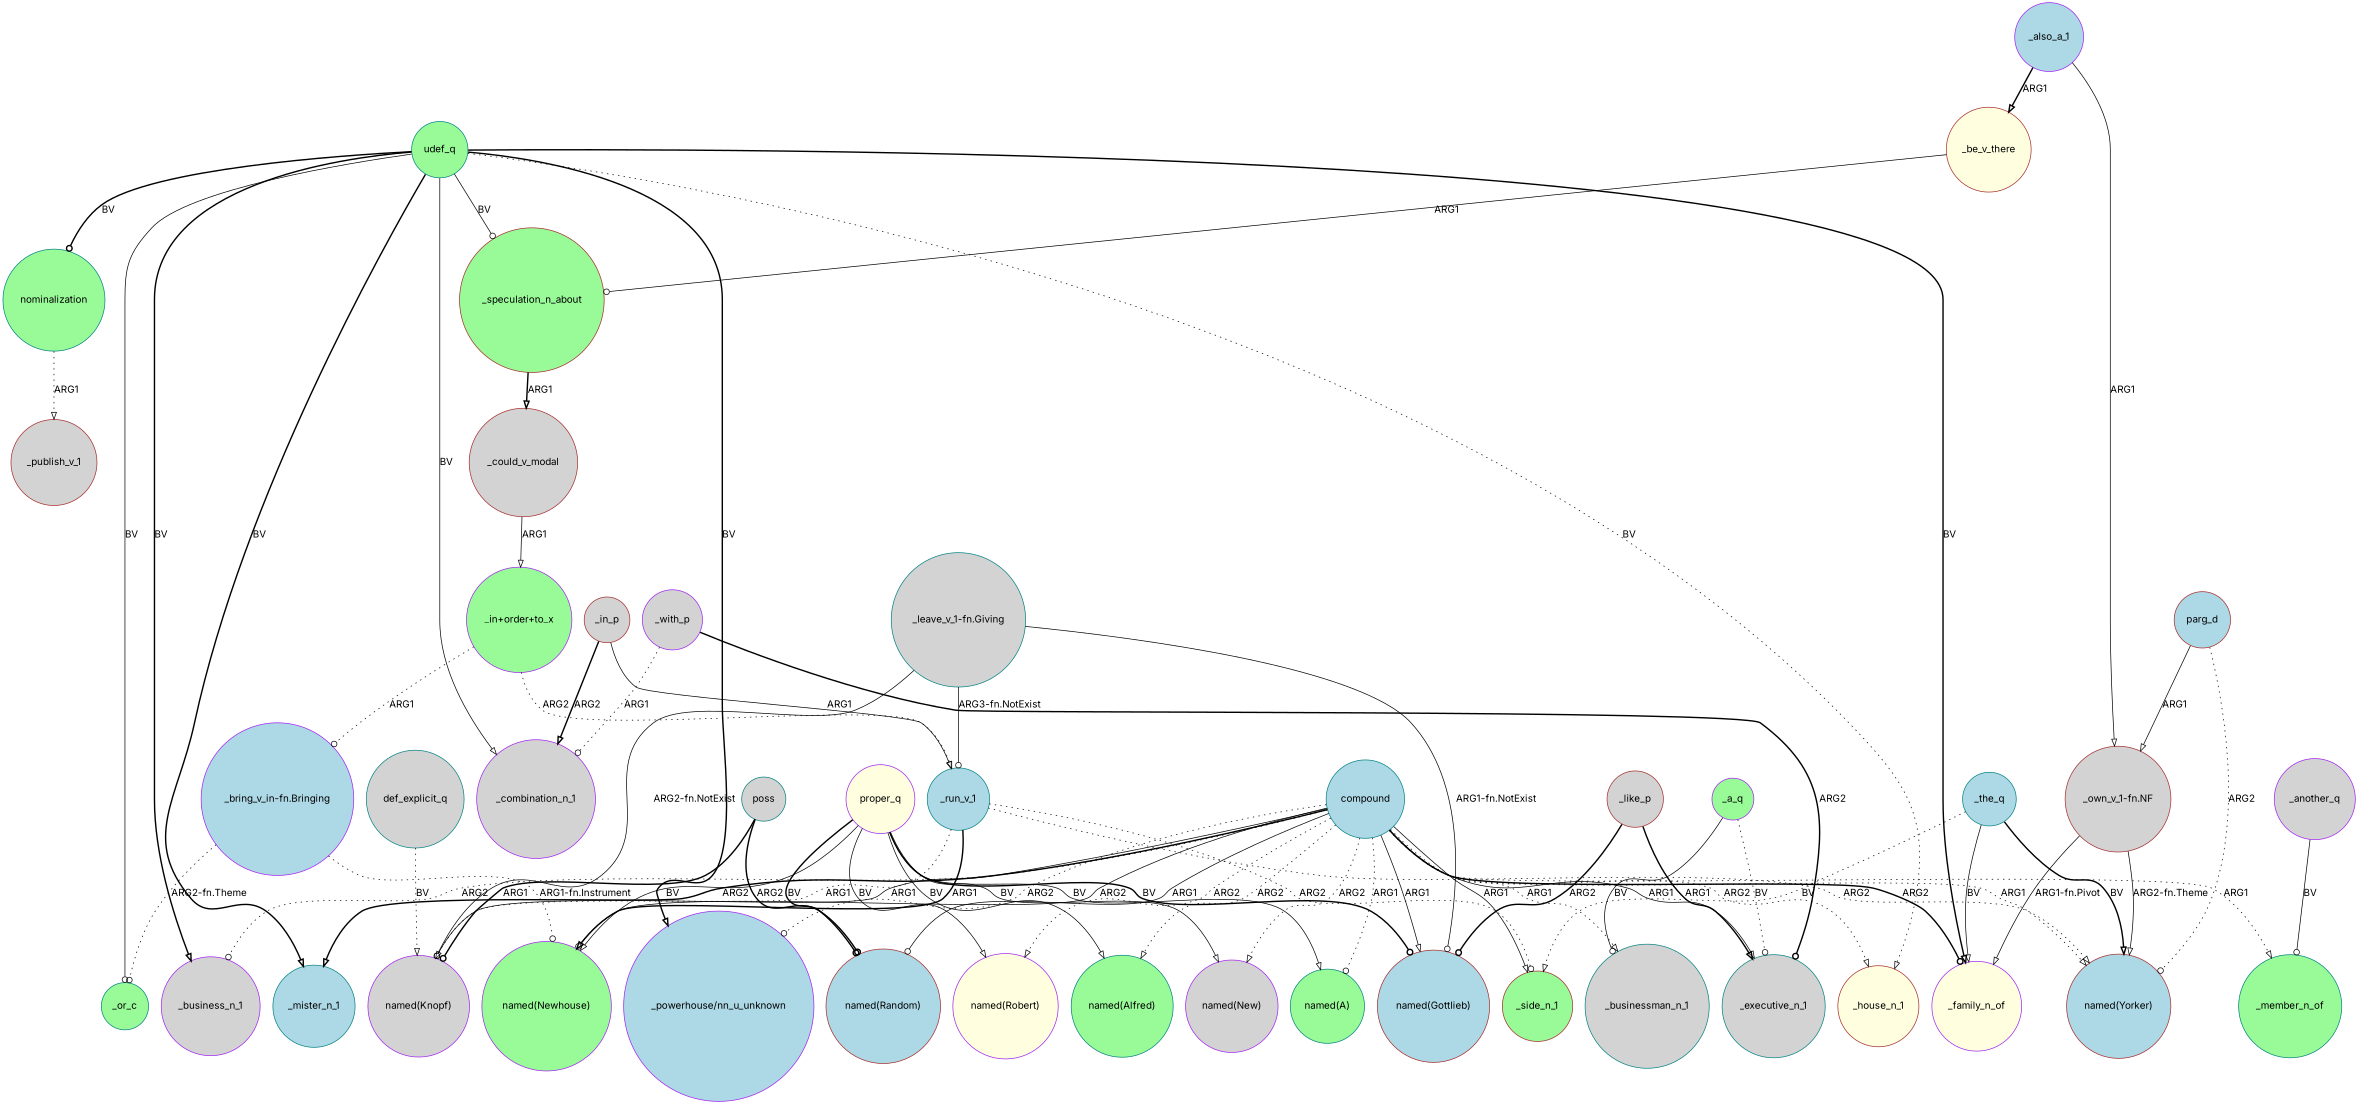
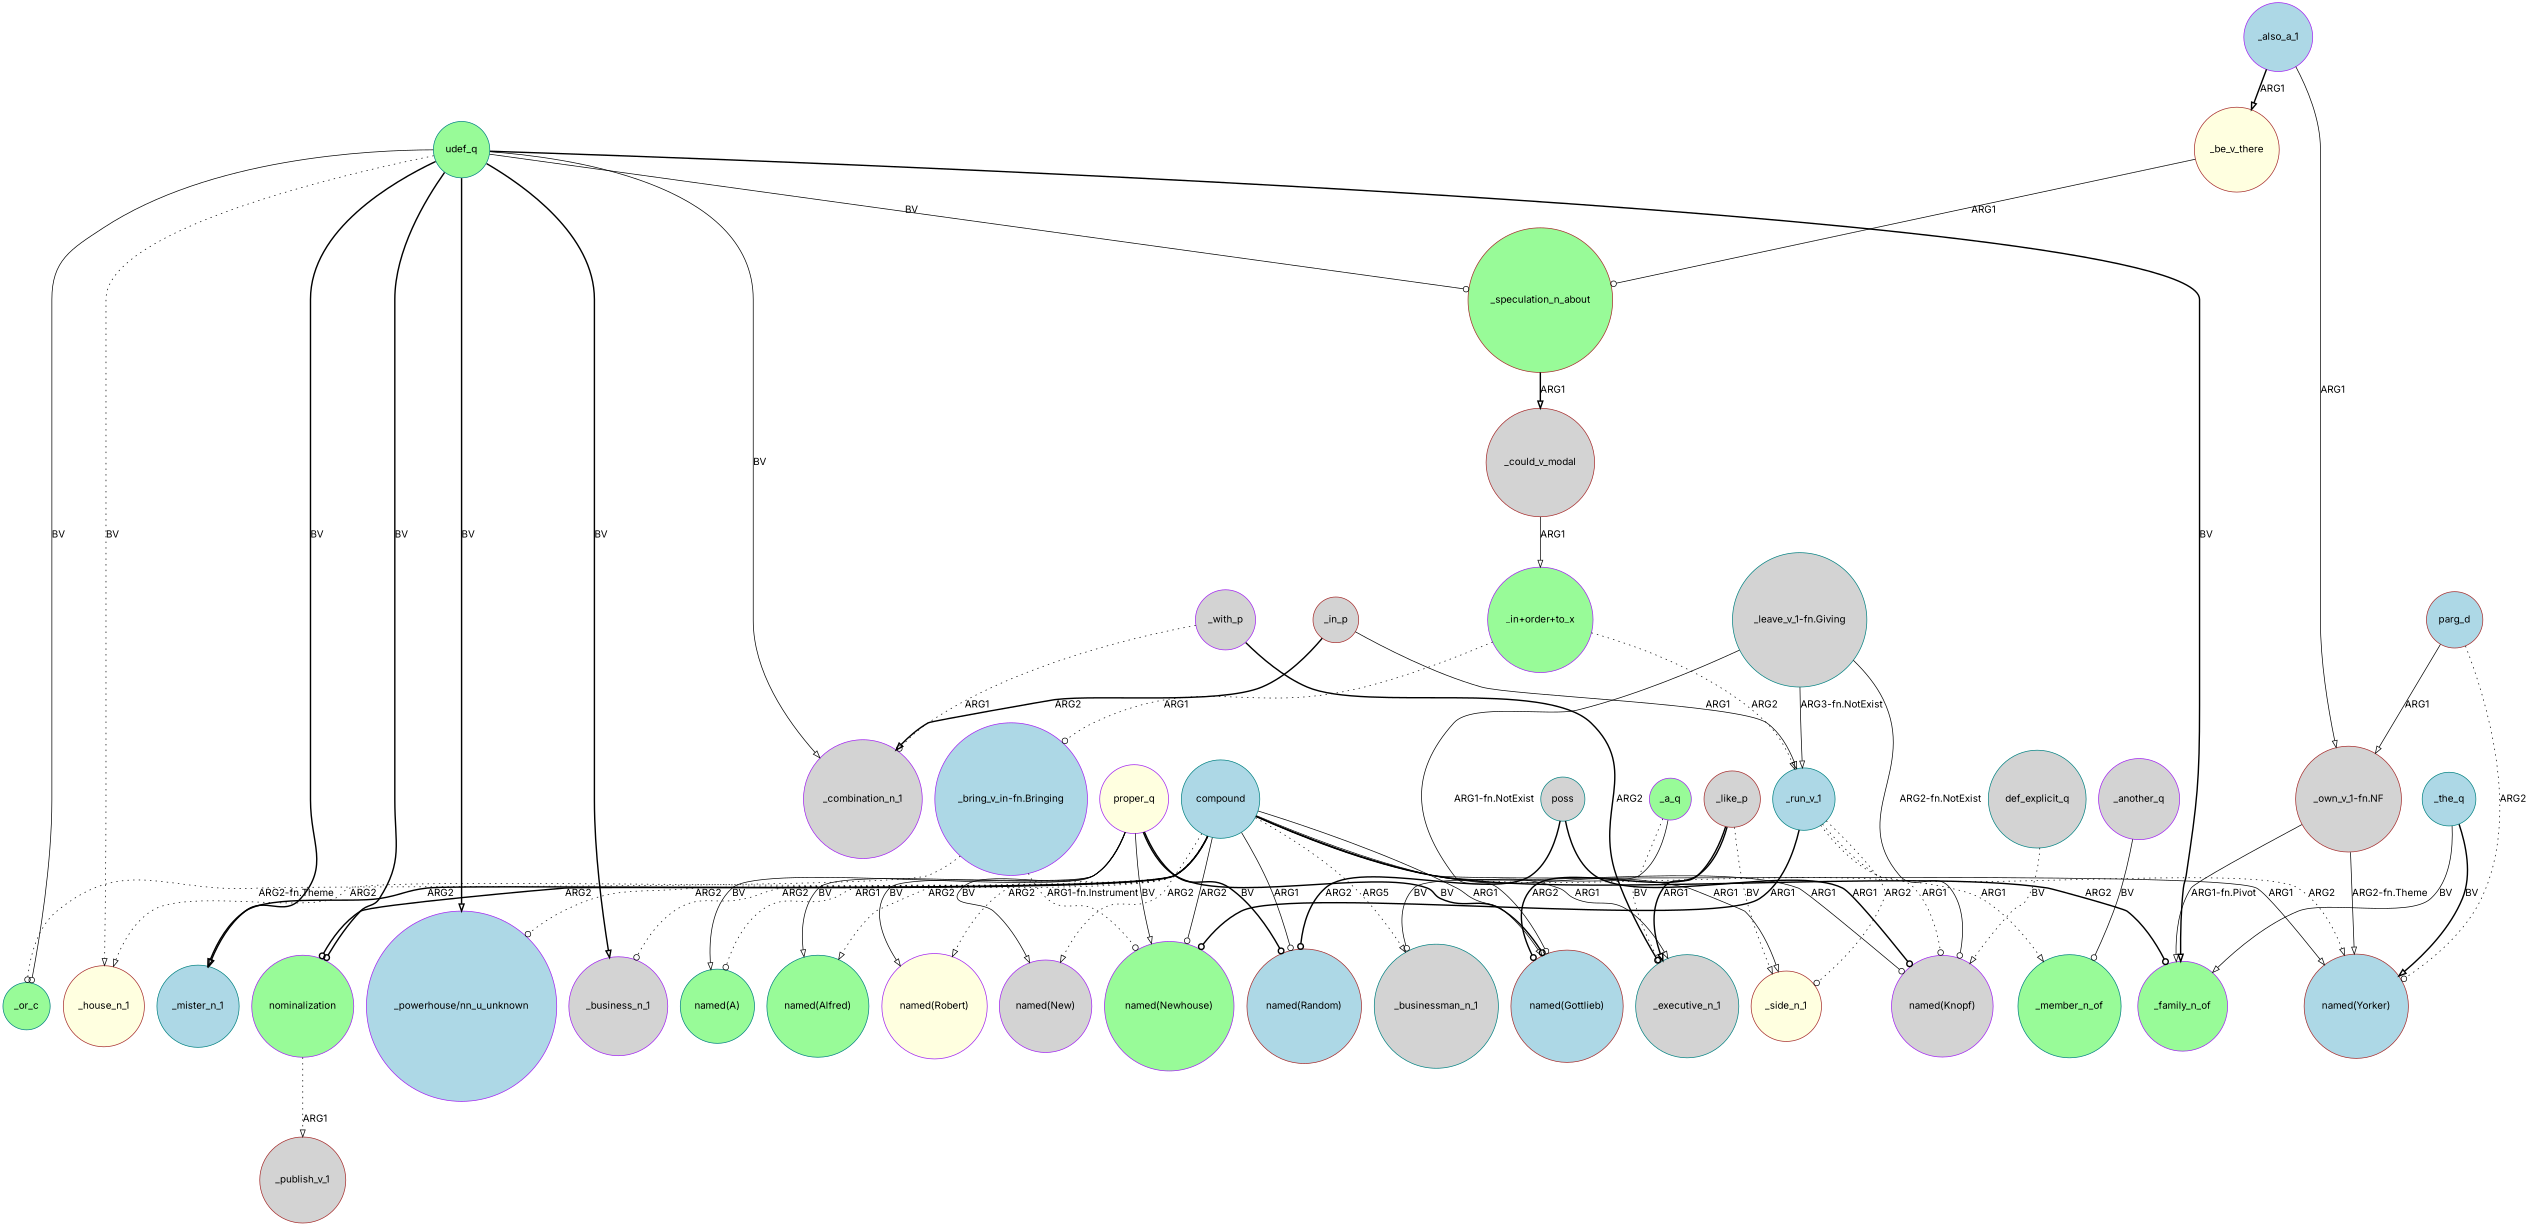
(54, 300) -> (303, 1006)
(958, 725) -> (1801, 724)
(1923, 884) -> (1799, 878)
none -> (765, 888)
(1540, 893) -> (1376, 893)
(812, 894) -> (1914, 887)
(1772, 898) -> (1745, 895)
(760, 907) -> (1532, 908)
(1538, 1006) -> (1786, 1006)
(1977, 1006) -> (2183, 1006)
